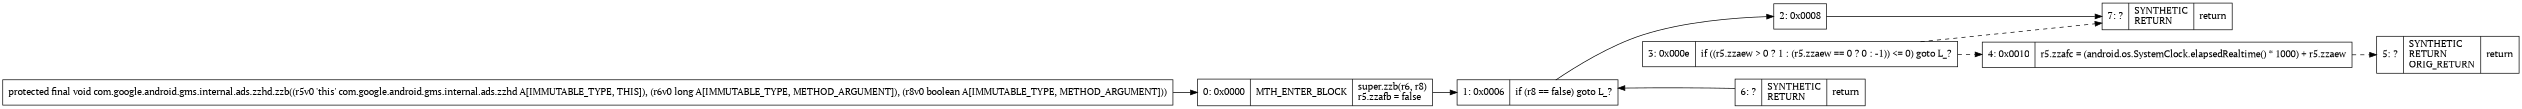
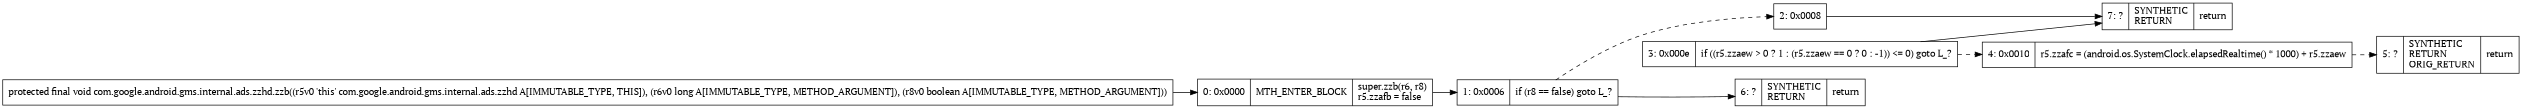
(1656, 31) -> (1656, 31)
(2008, 33) -> (2008, 33)
(1680, 88) -> (1673, 97)
